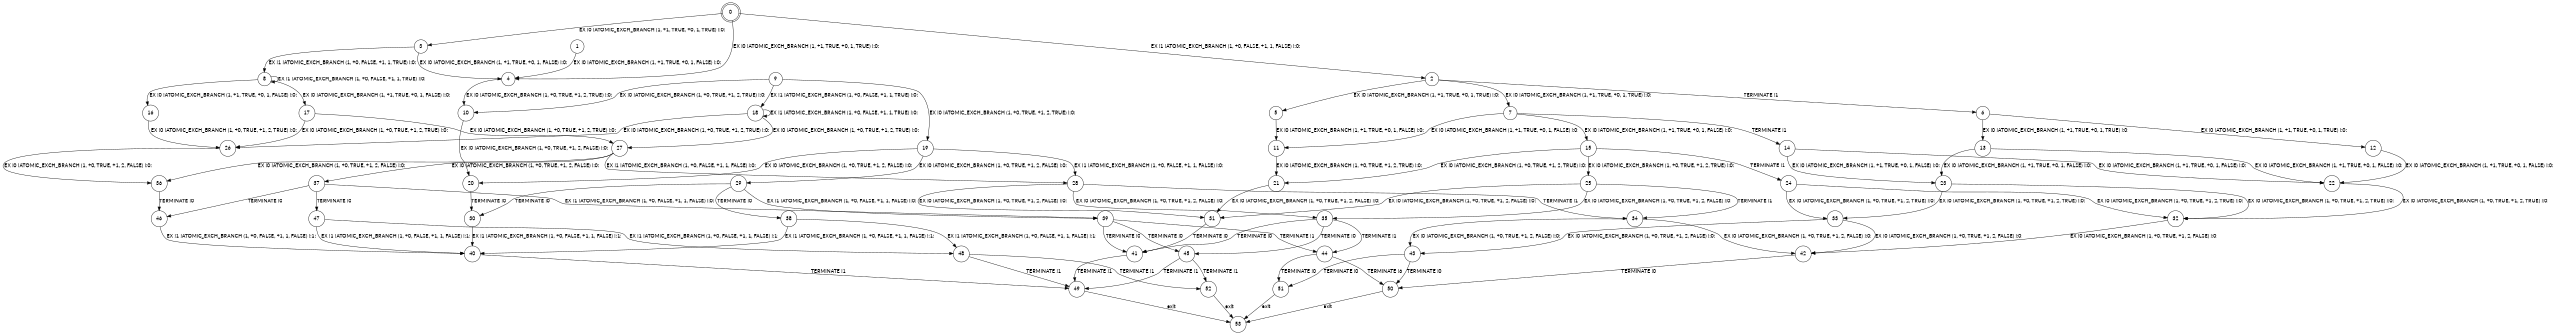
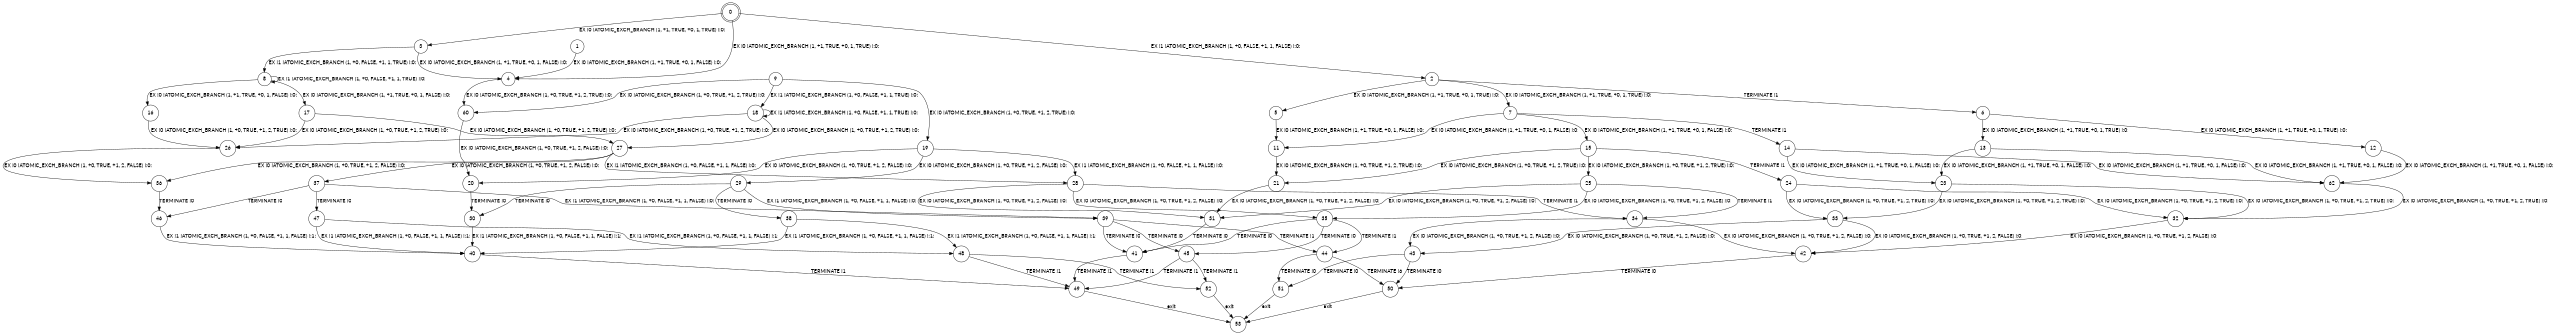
(466, 113) -> (466, 113)
(2332, 184) -> (2332, 184)
